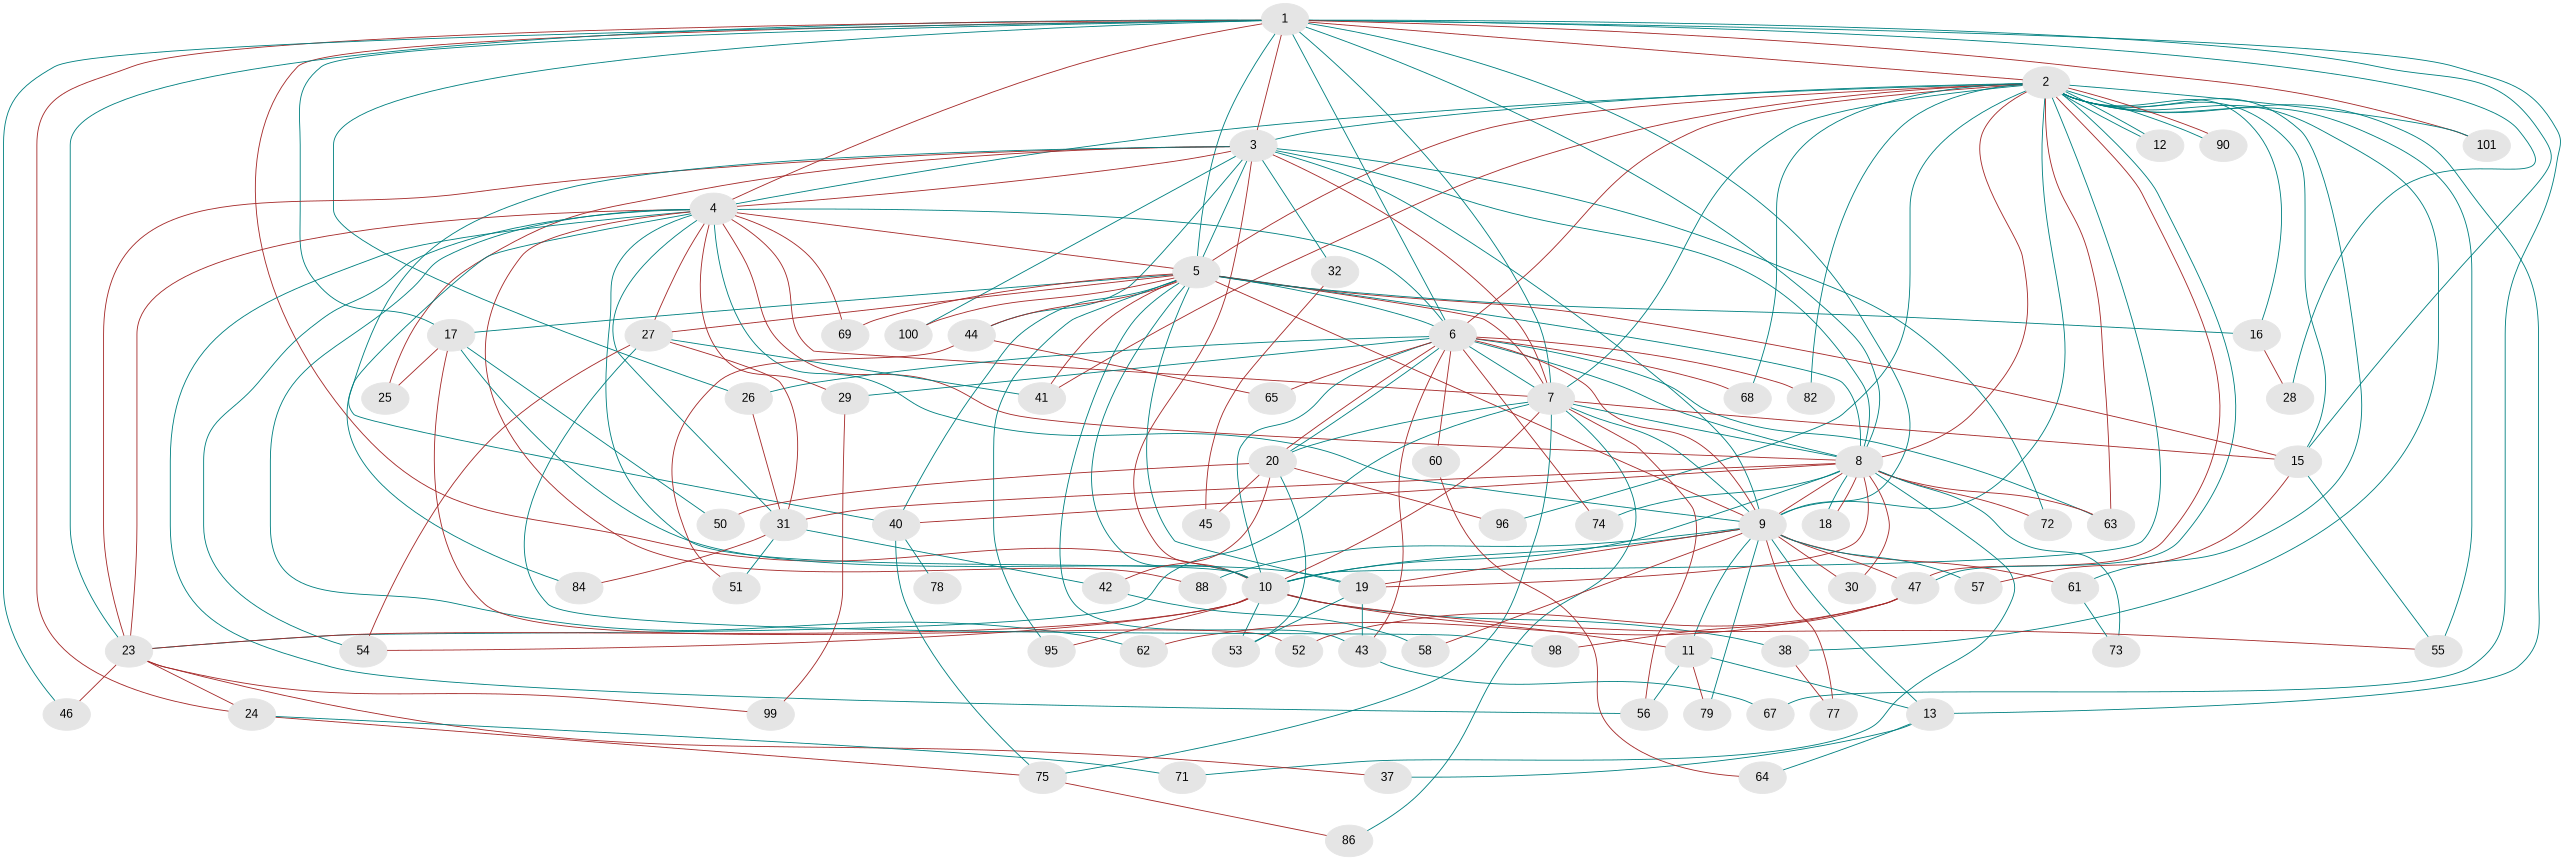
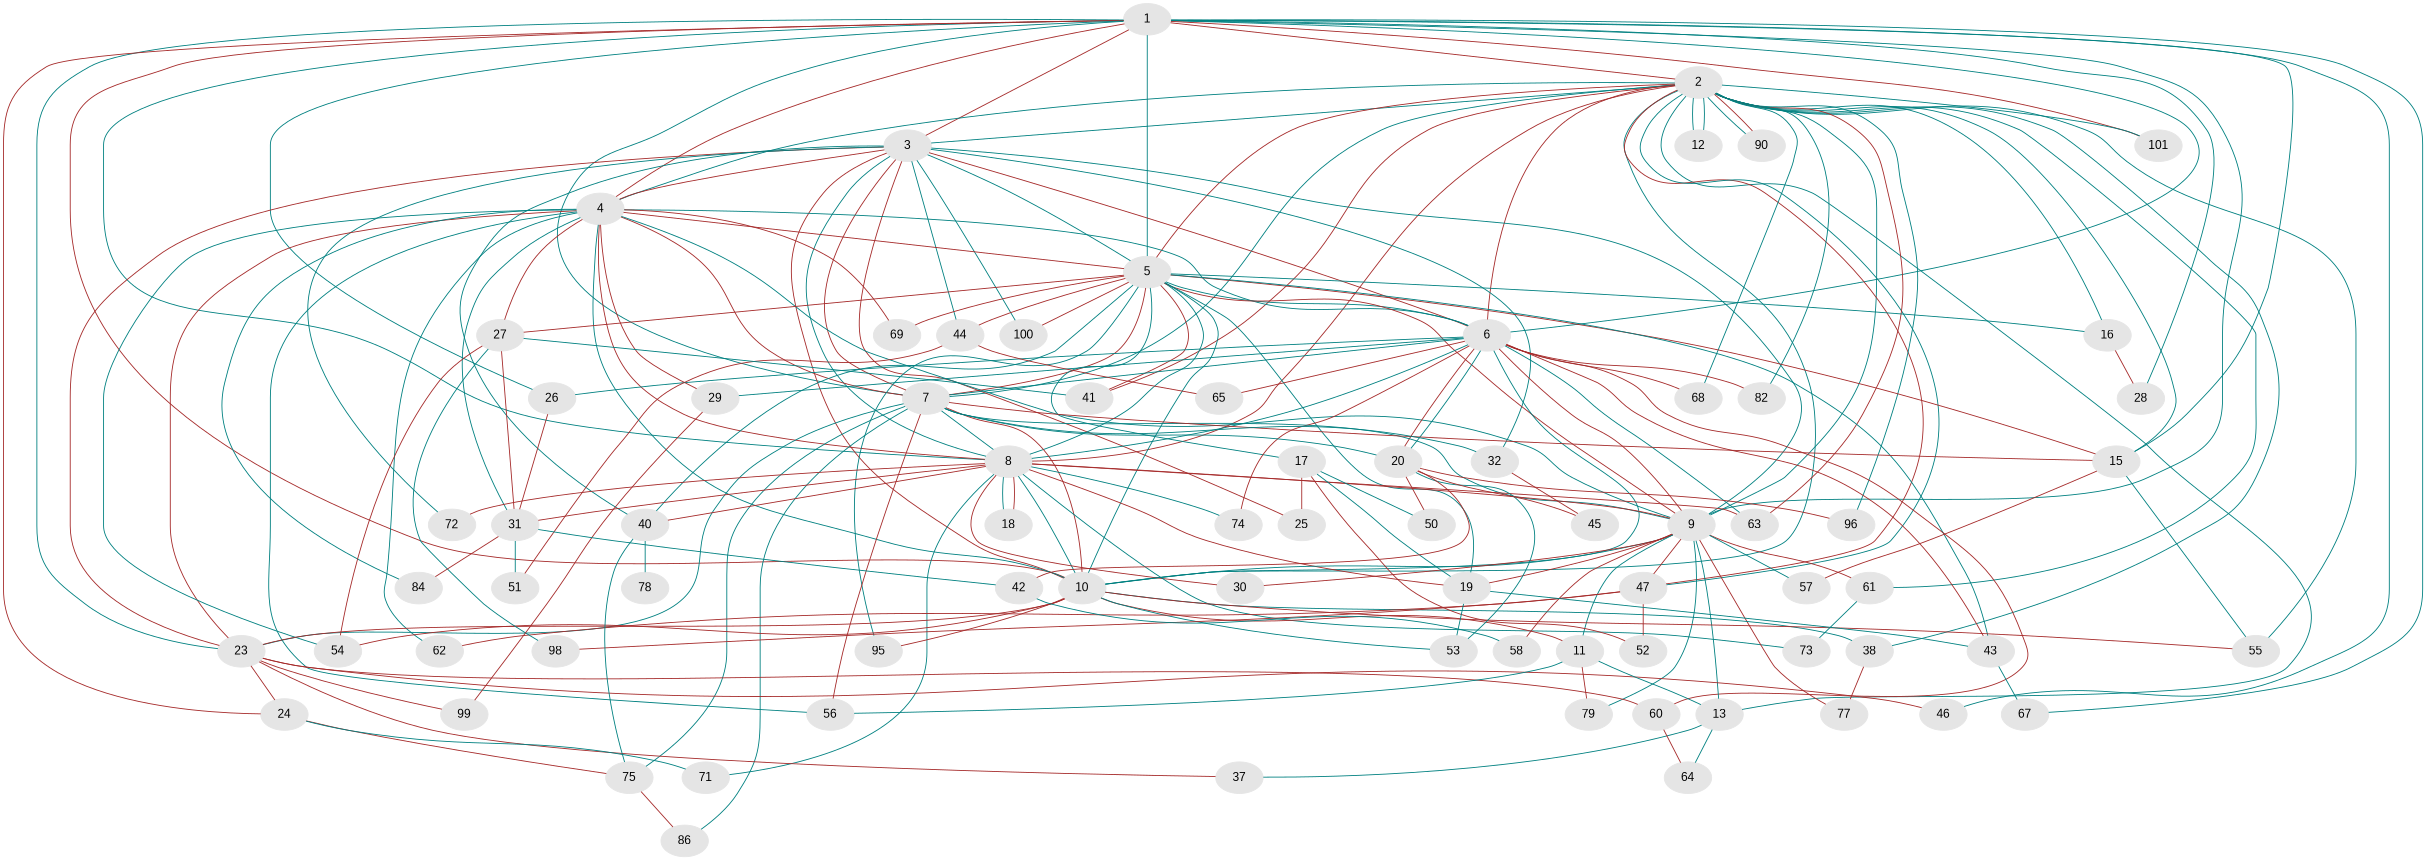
(323, 66) -> none
none -> (1200, 235)
none -> (1210, 430)
(1203, 588) -> none
none -> (951, 674)
